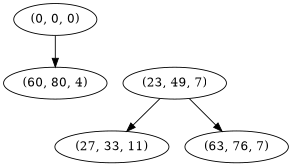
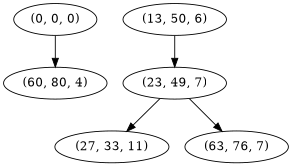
none -> (175, 19)
